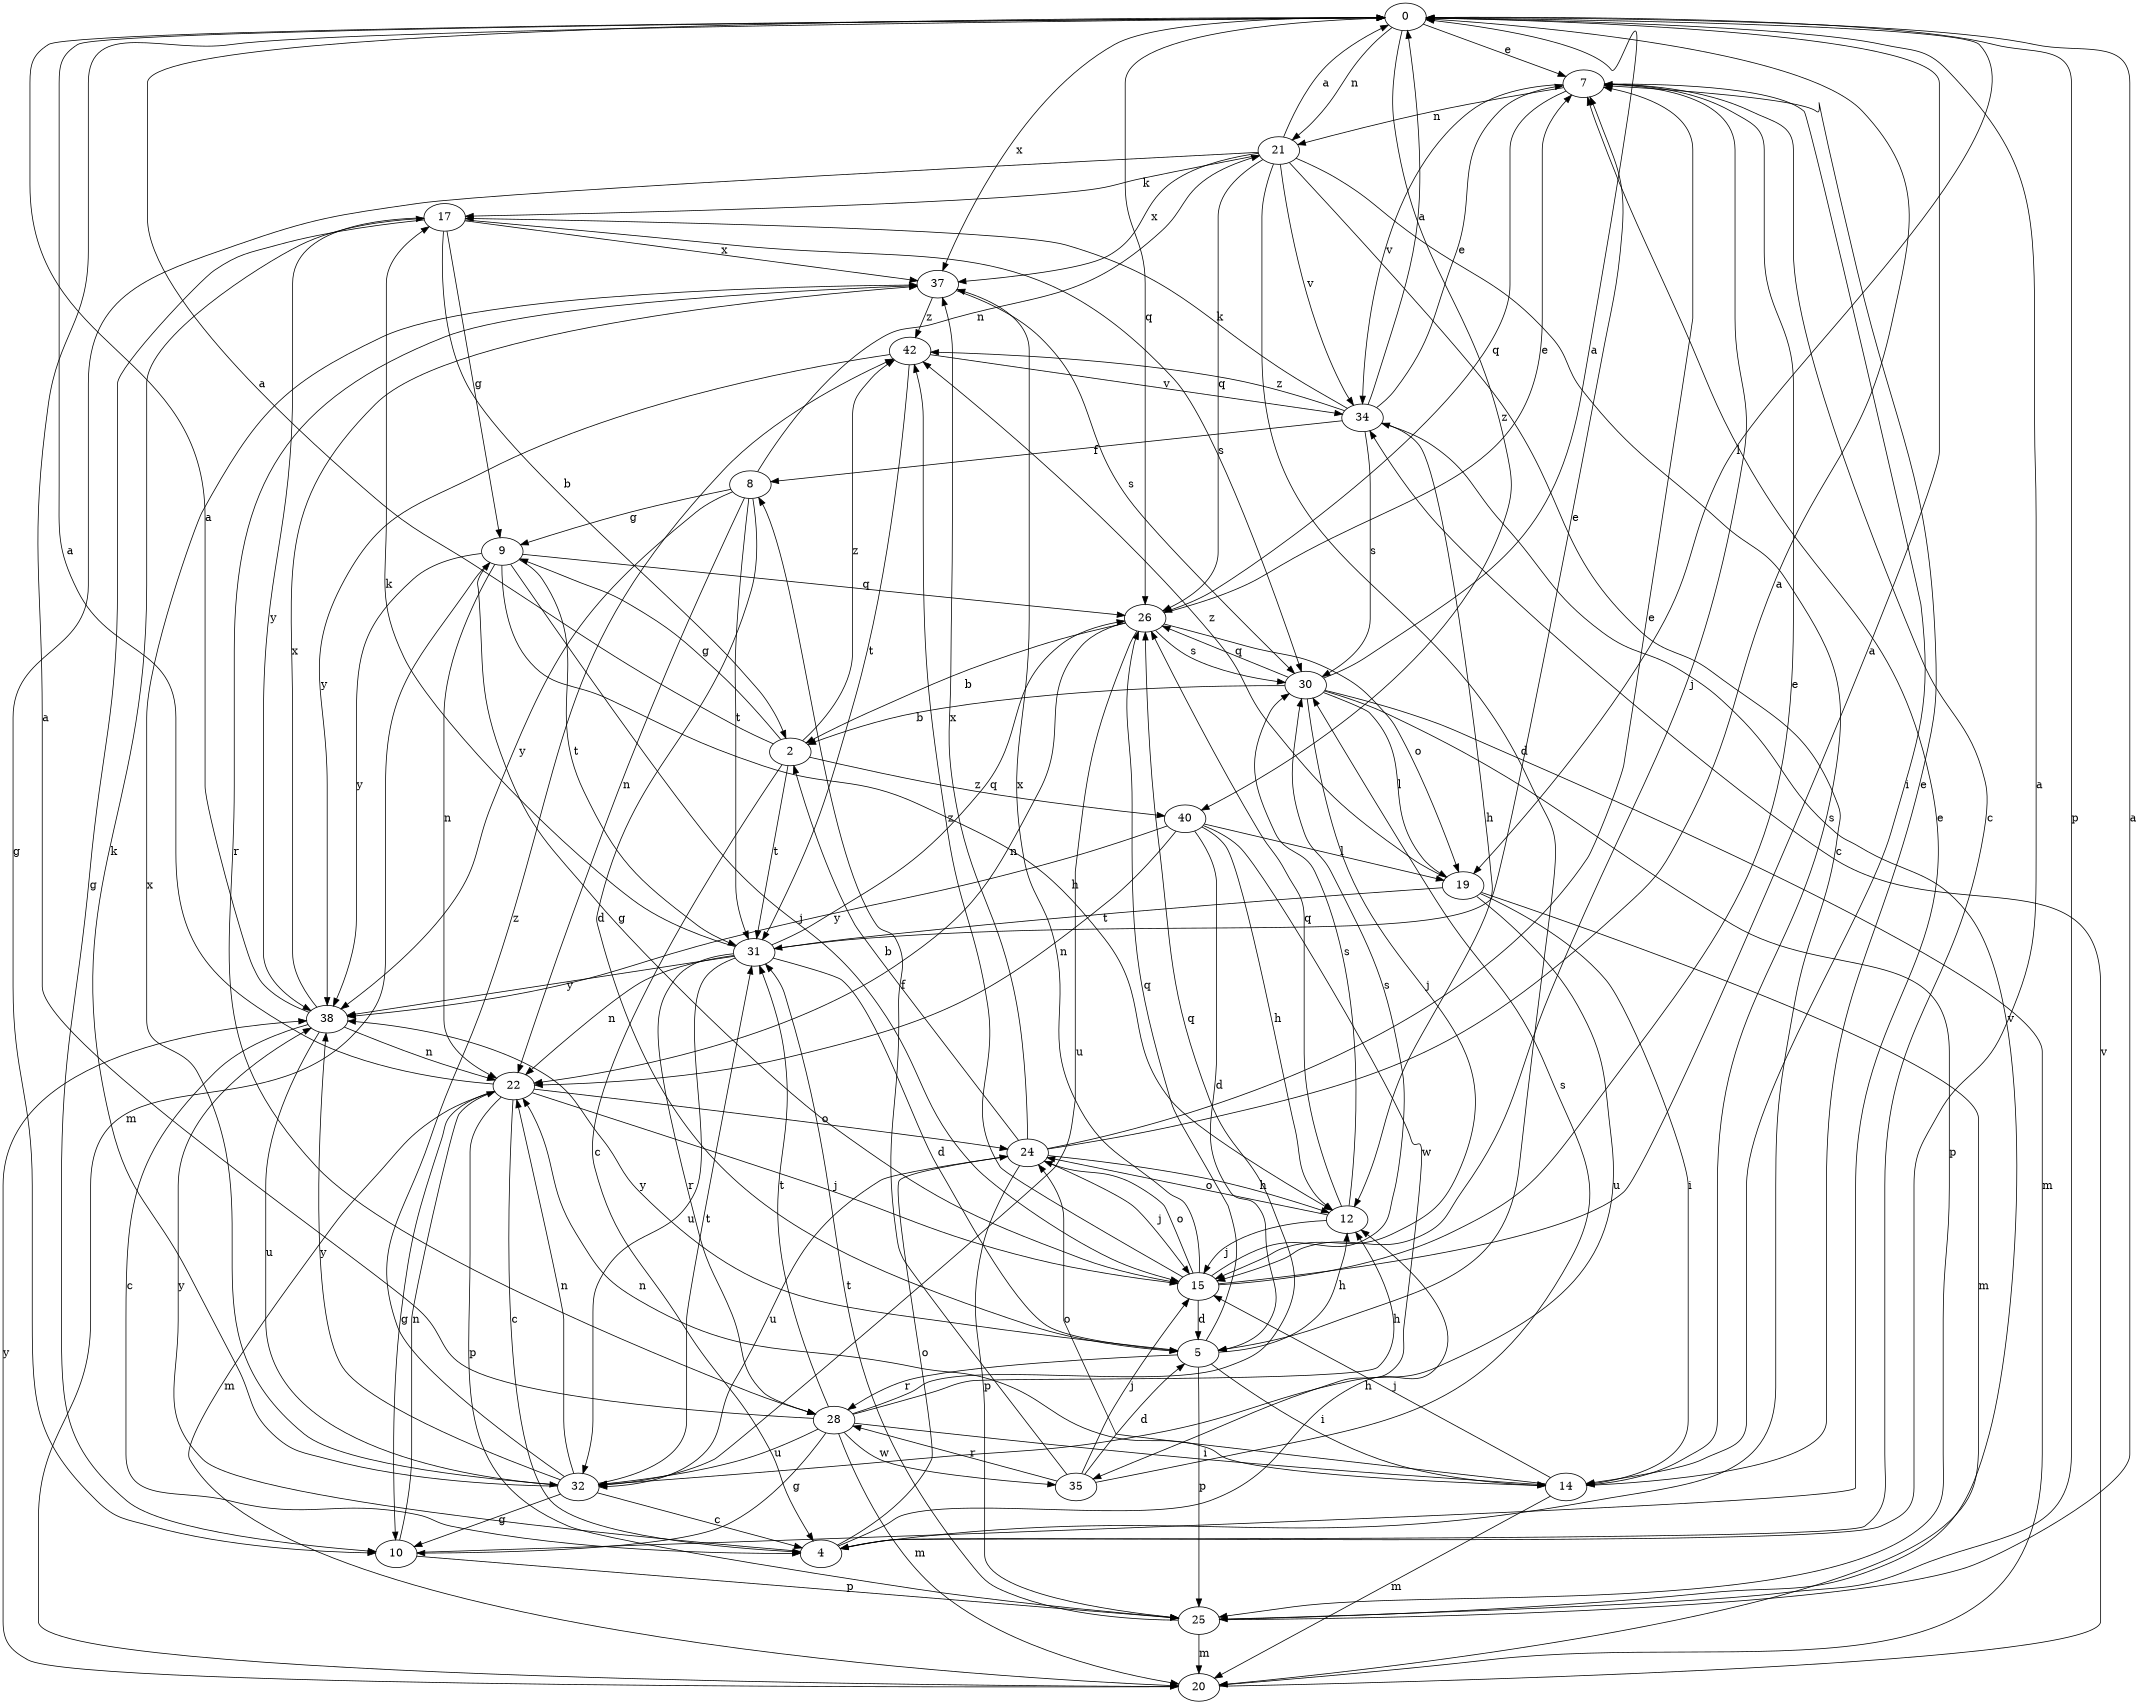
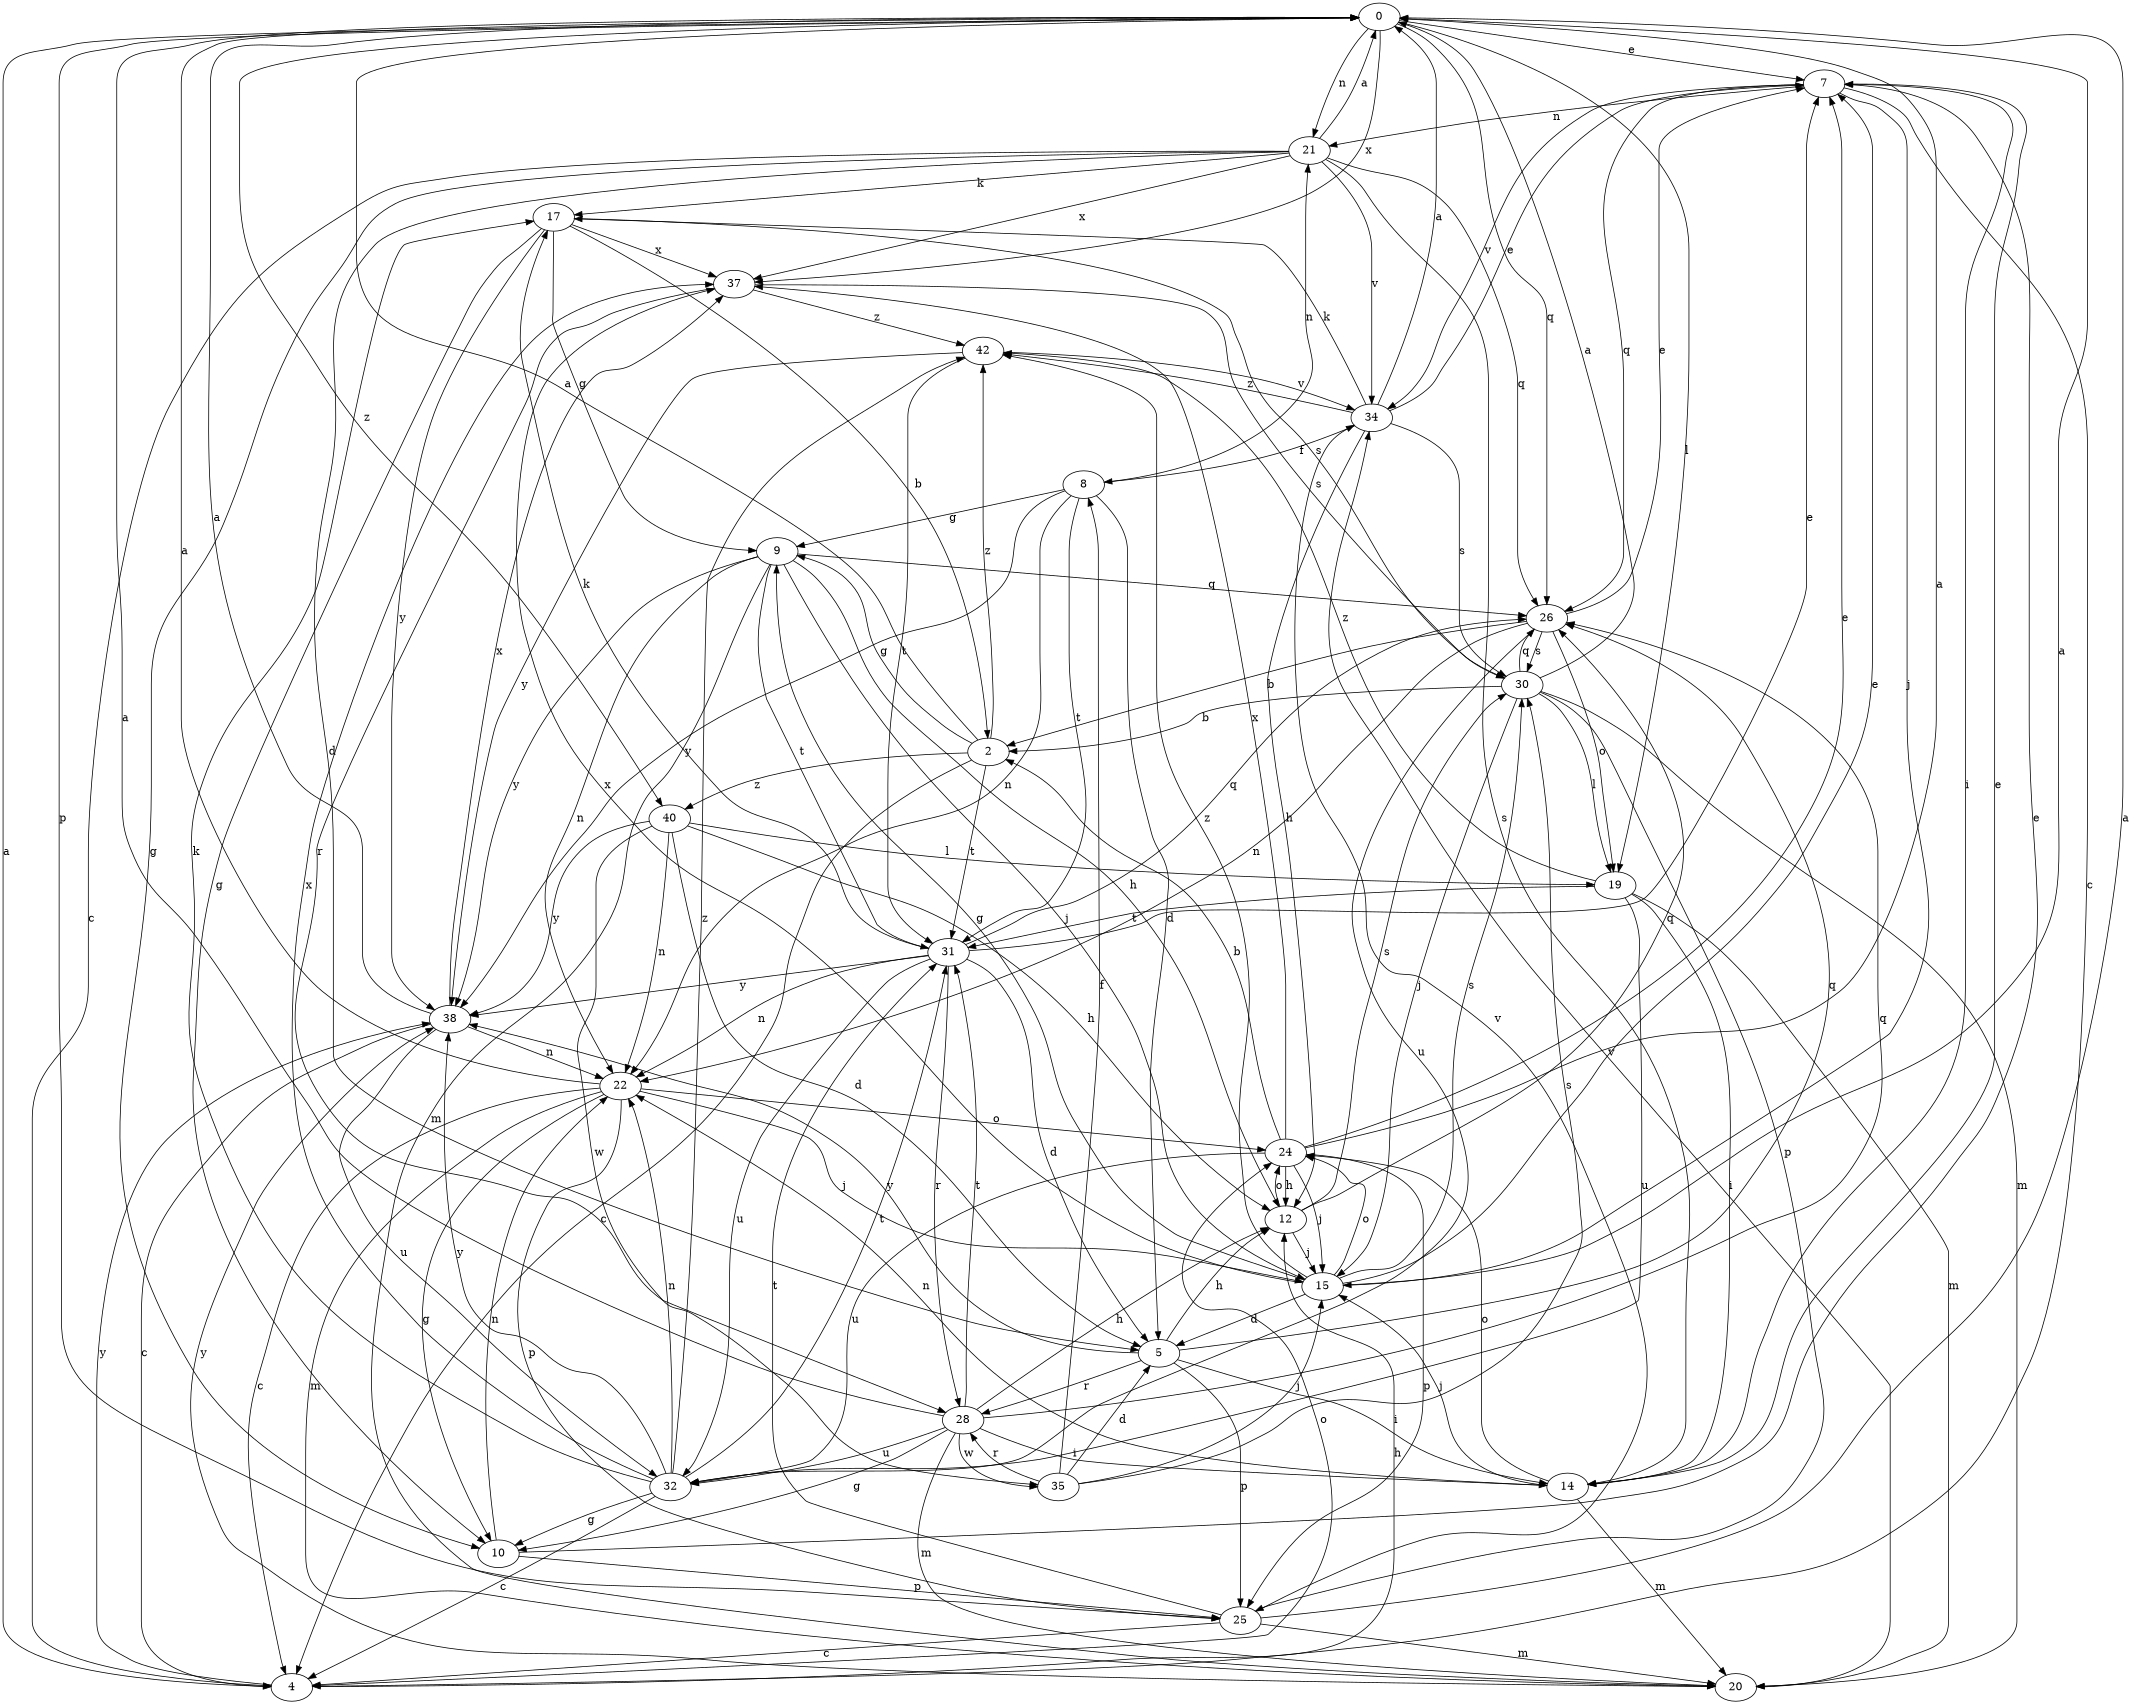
none -> (770, 1654)
